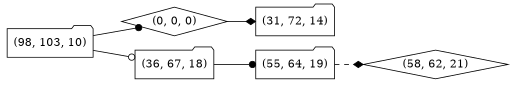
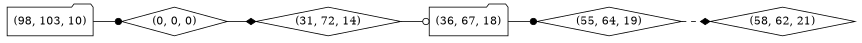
(295, 21) -> (328, 21)
(111, 53) -> (412, 21)
(295, 64) -> (609, 21)
